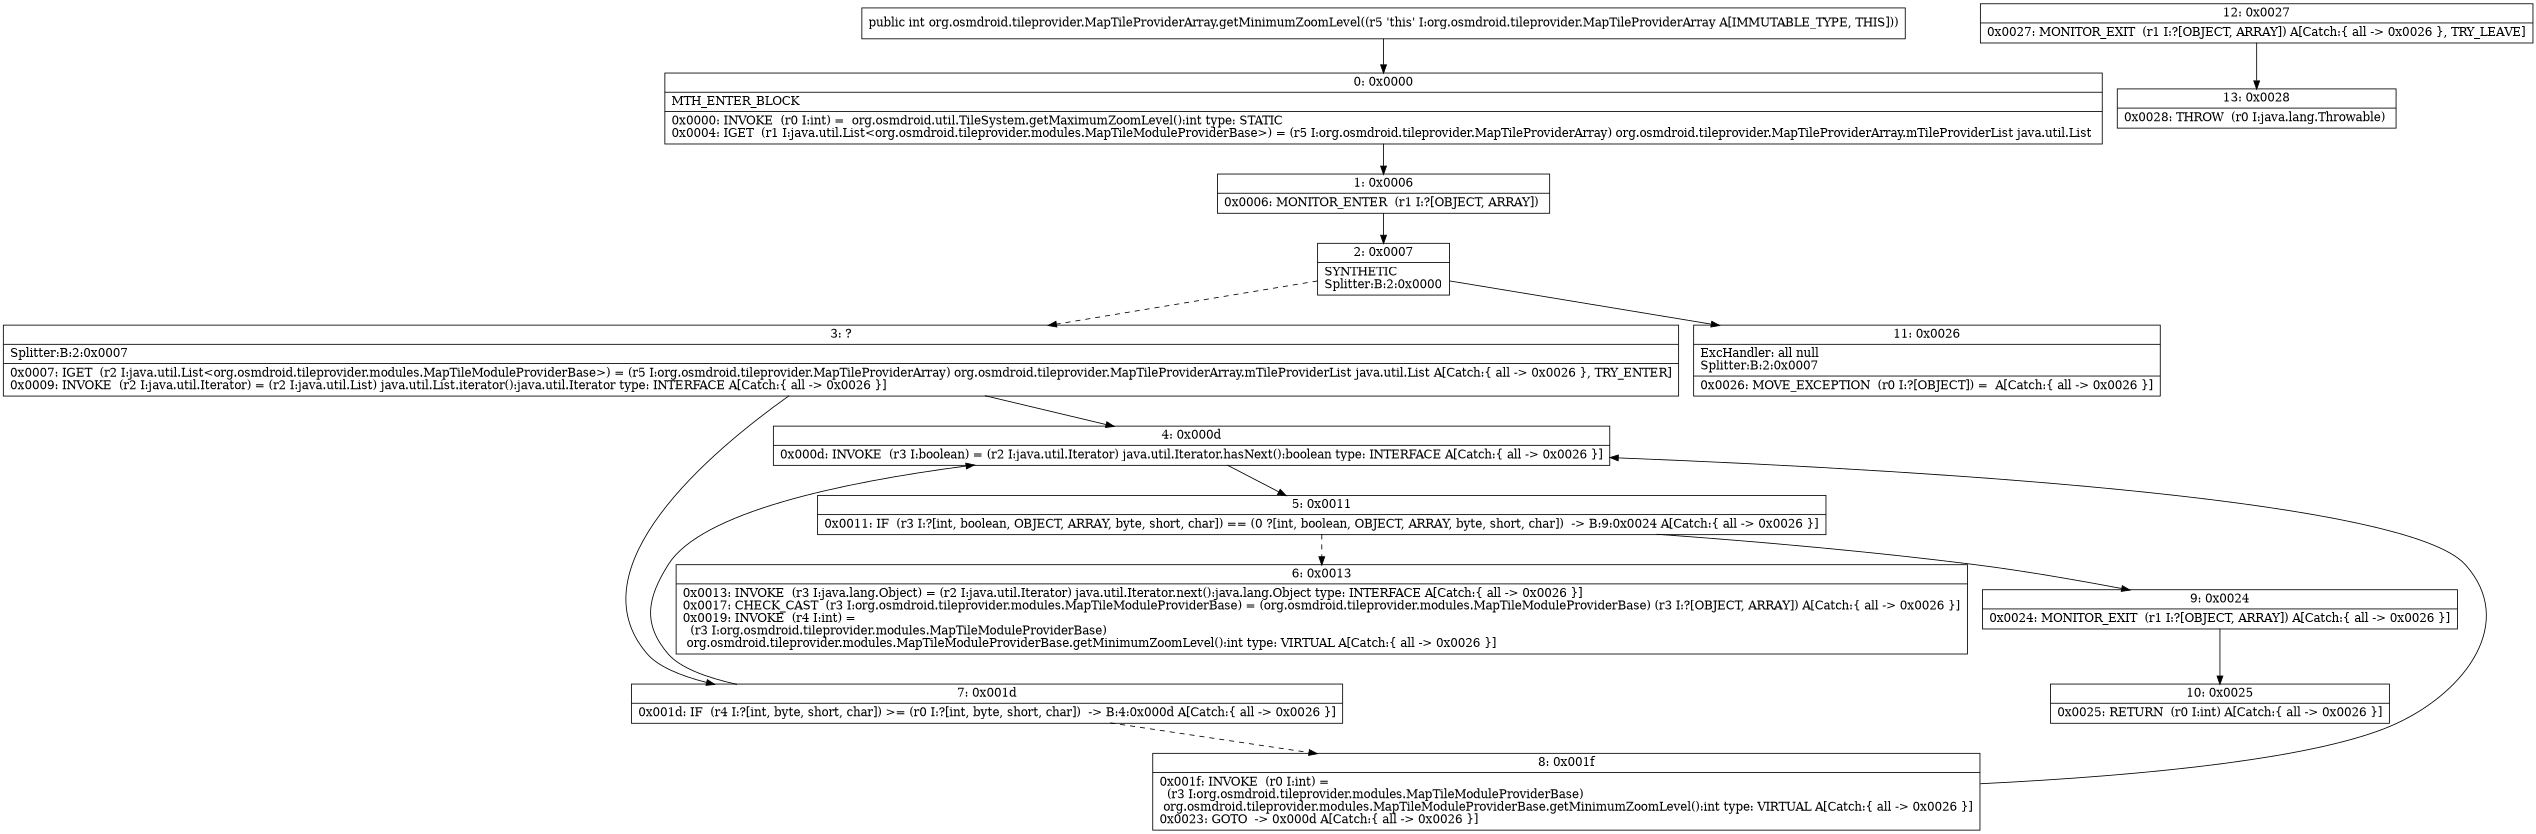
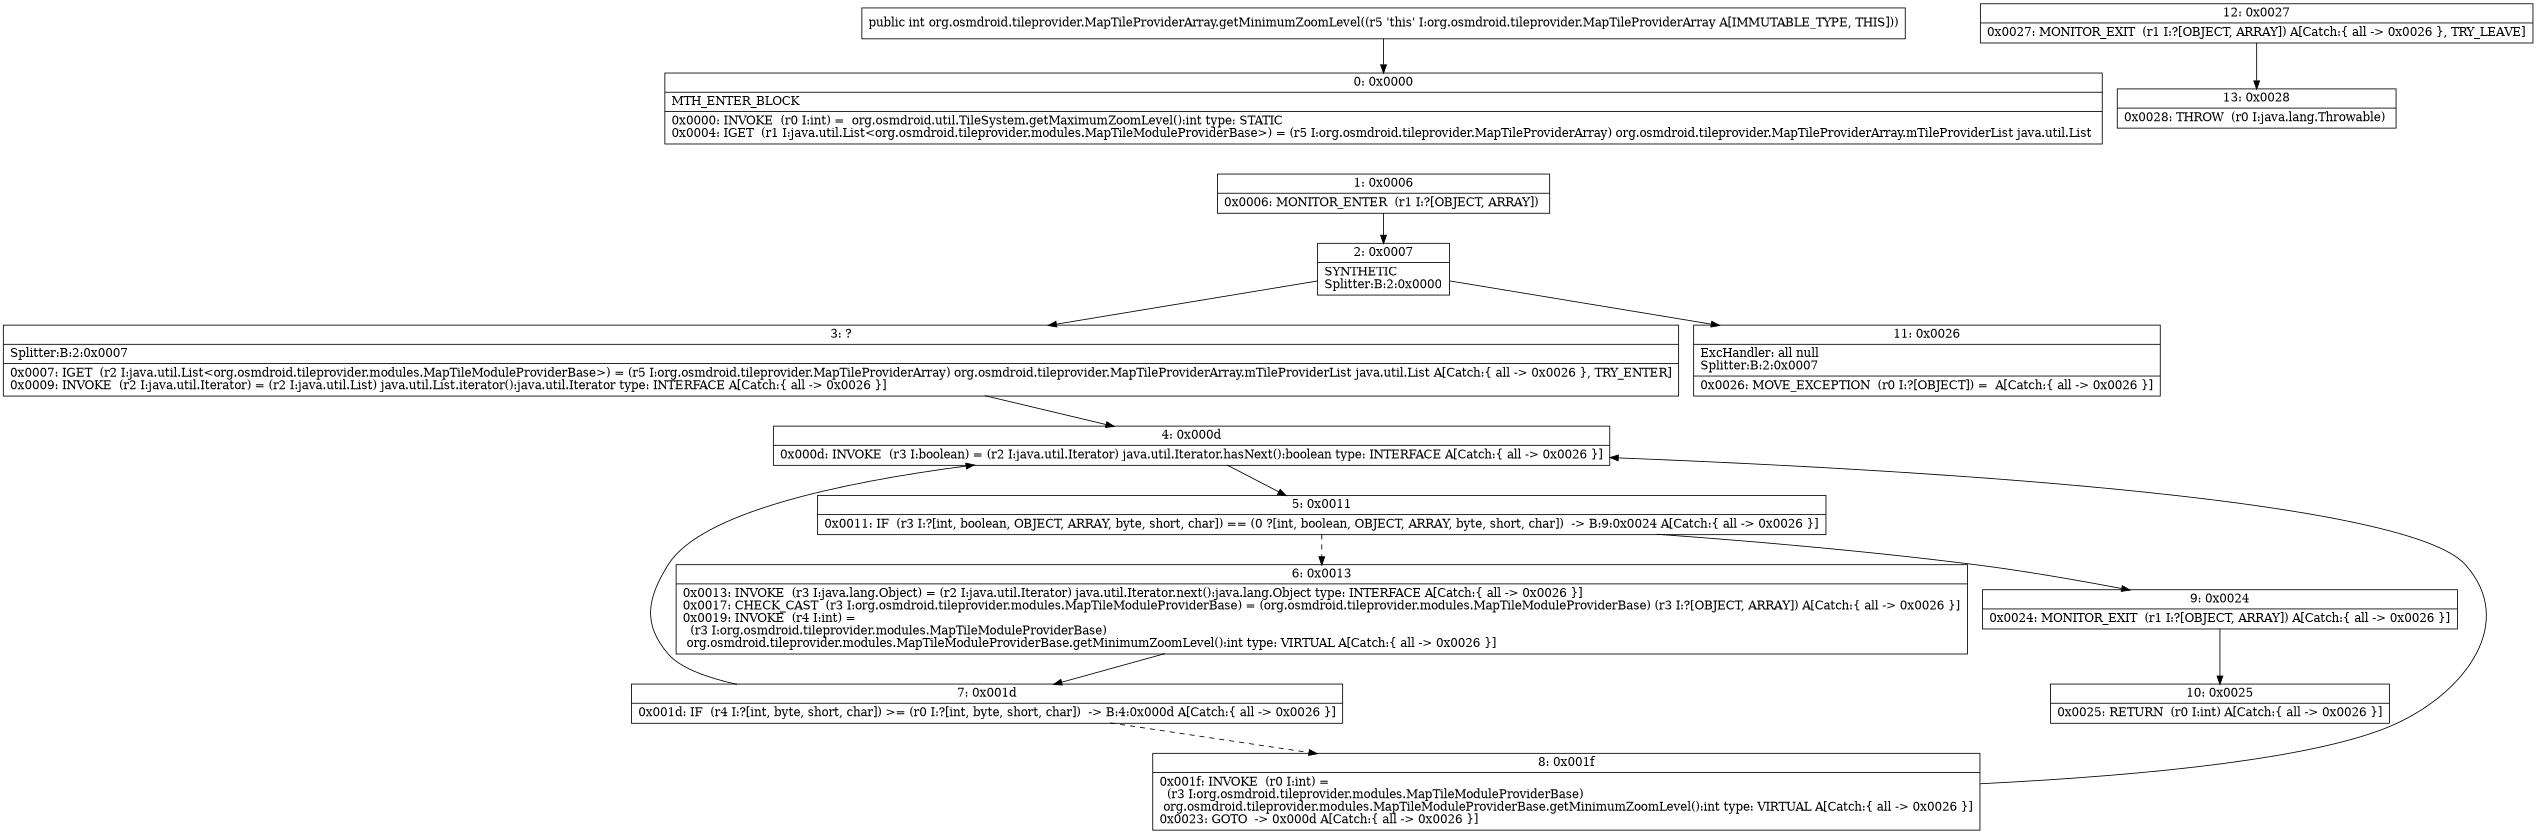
(1384, 155) -> none
(1187, 303) -> (1187, 303)
(649, 533) -> (1113, 668)
